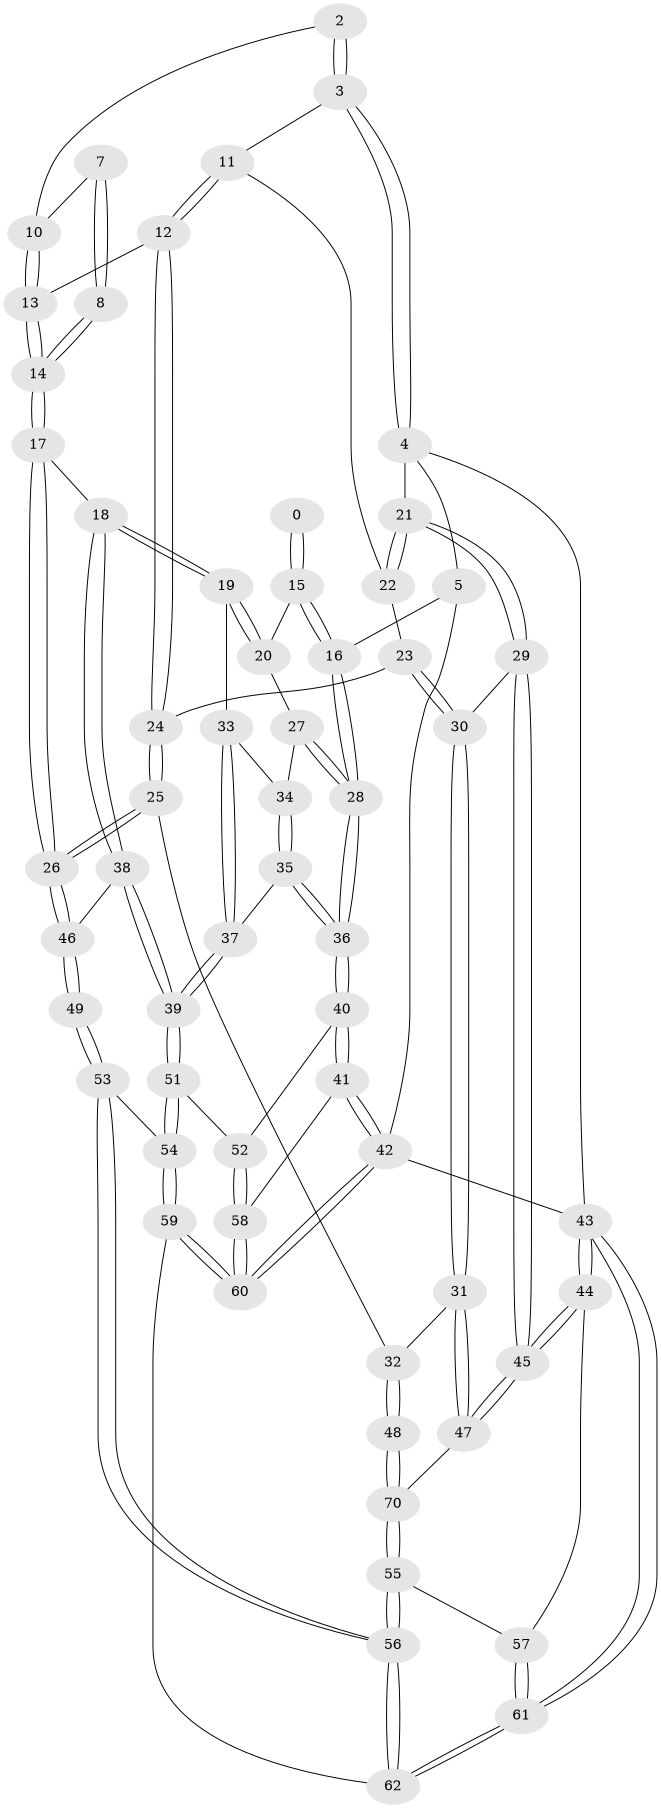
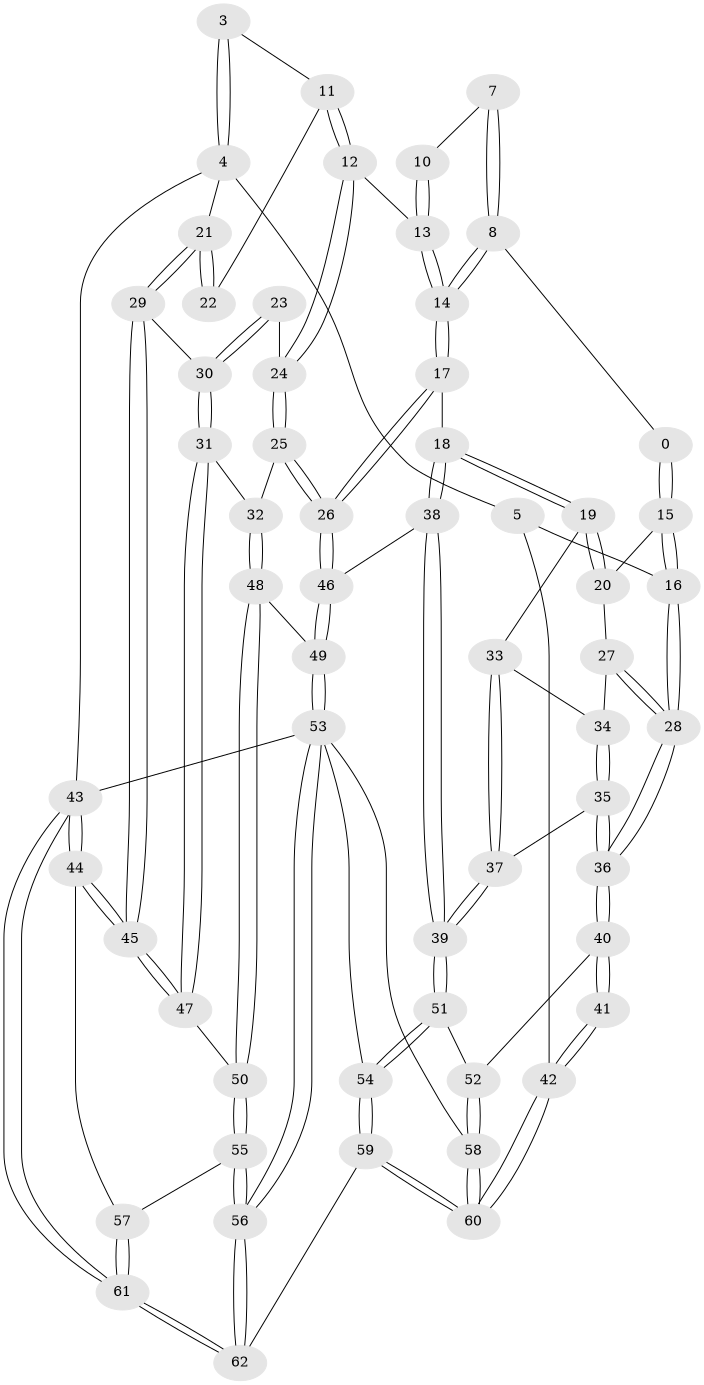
(340, 22) -> none
none -> (580, 339)
(395, 615) -> none
none -> (287, 622)
(293, 1148) -> (386, 941)
(485, 1186) -> (192, 764)
(393, 1504) -> (240, 1081)
